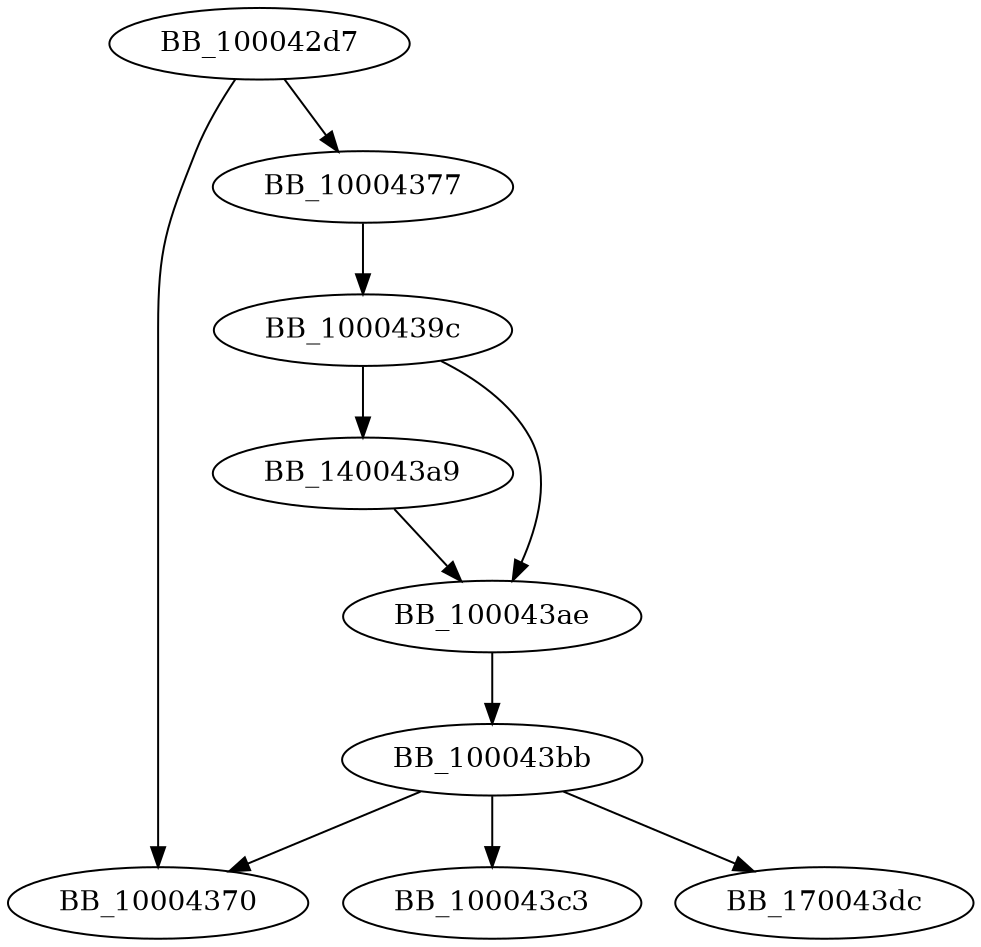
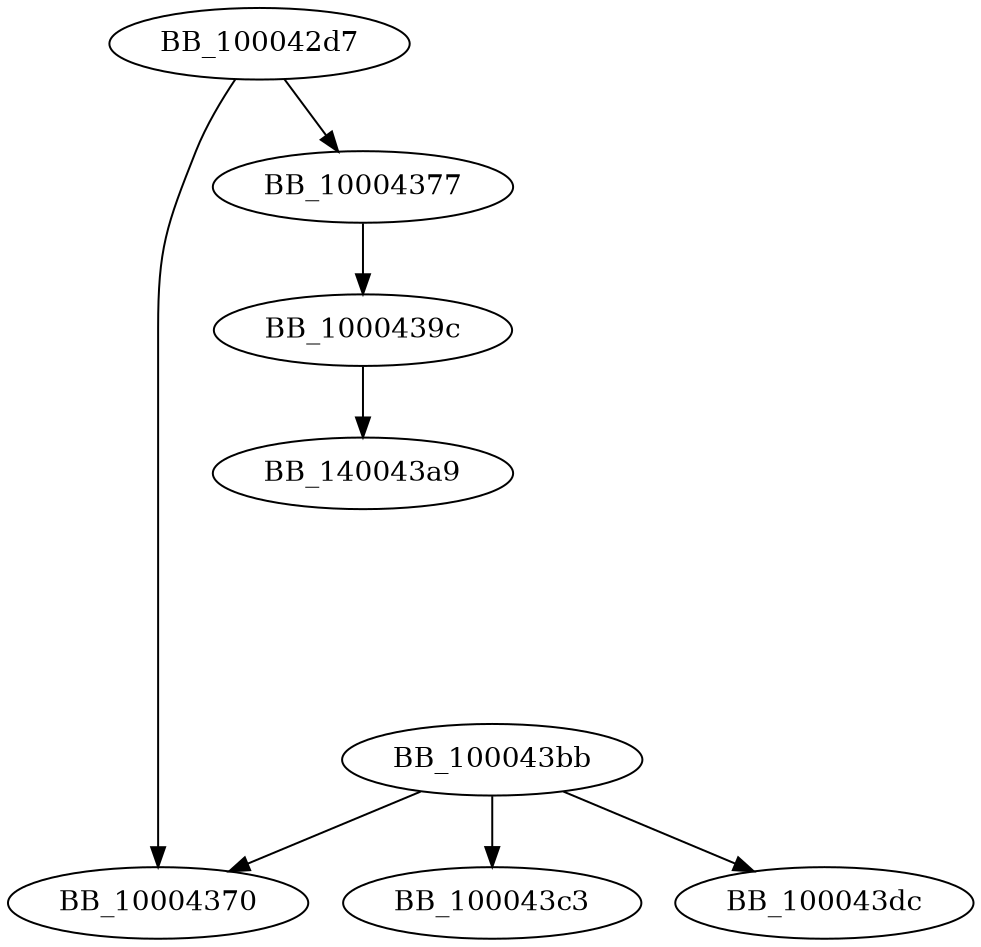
(492, 617) -> none
(824, 903) -> (824, 903)
